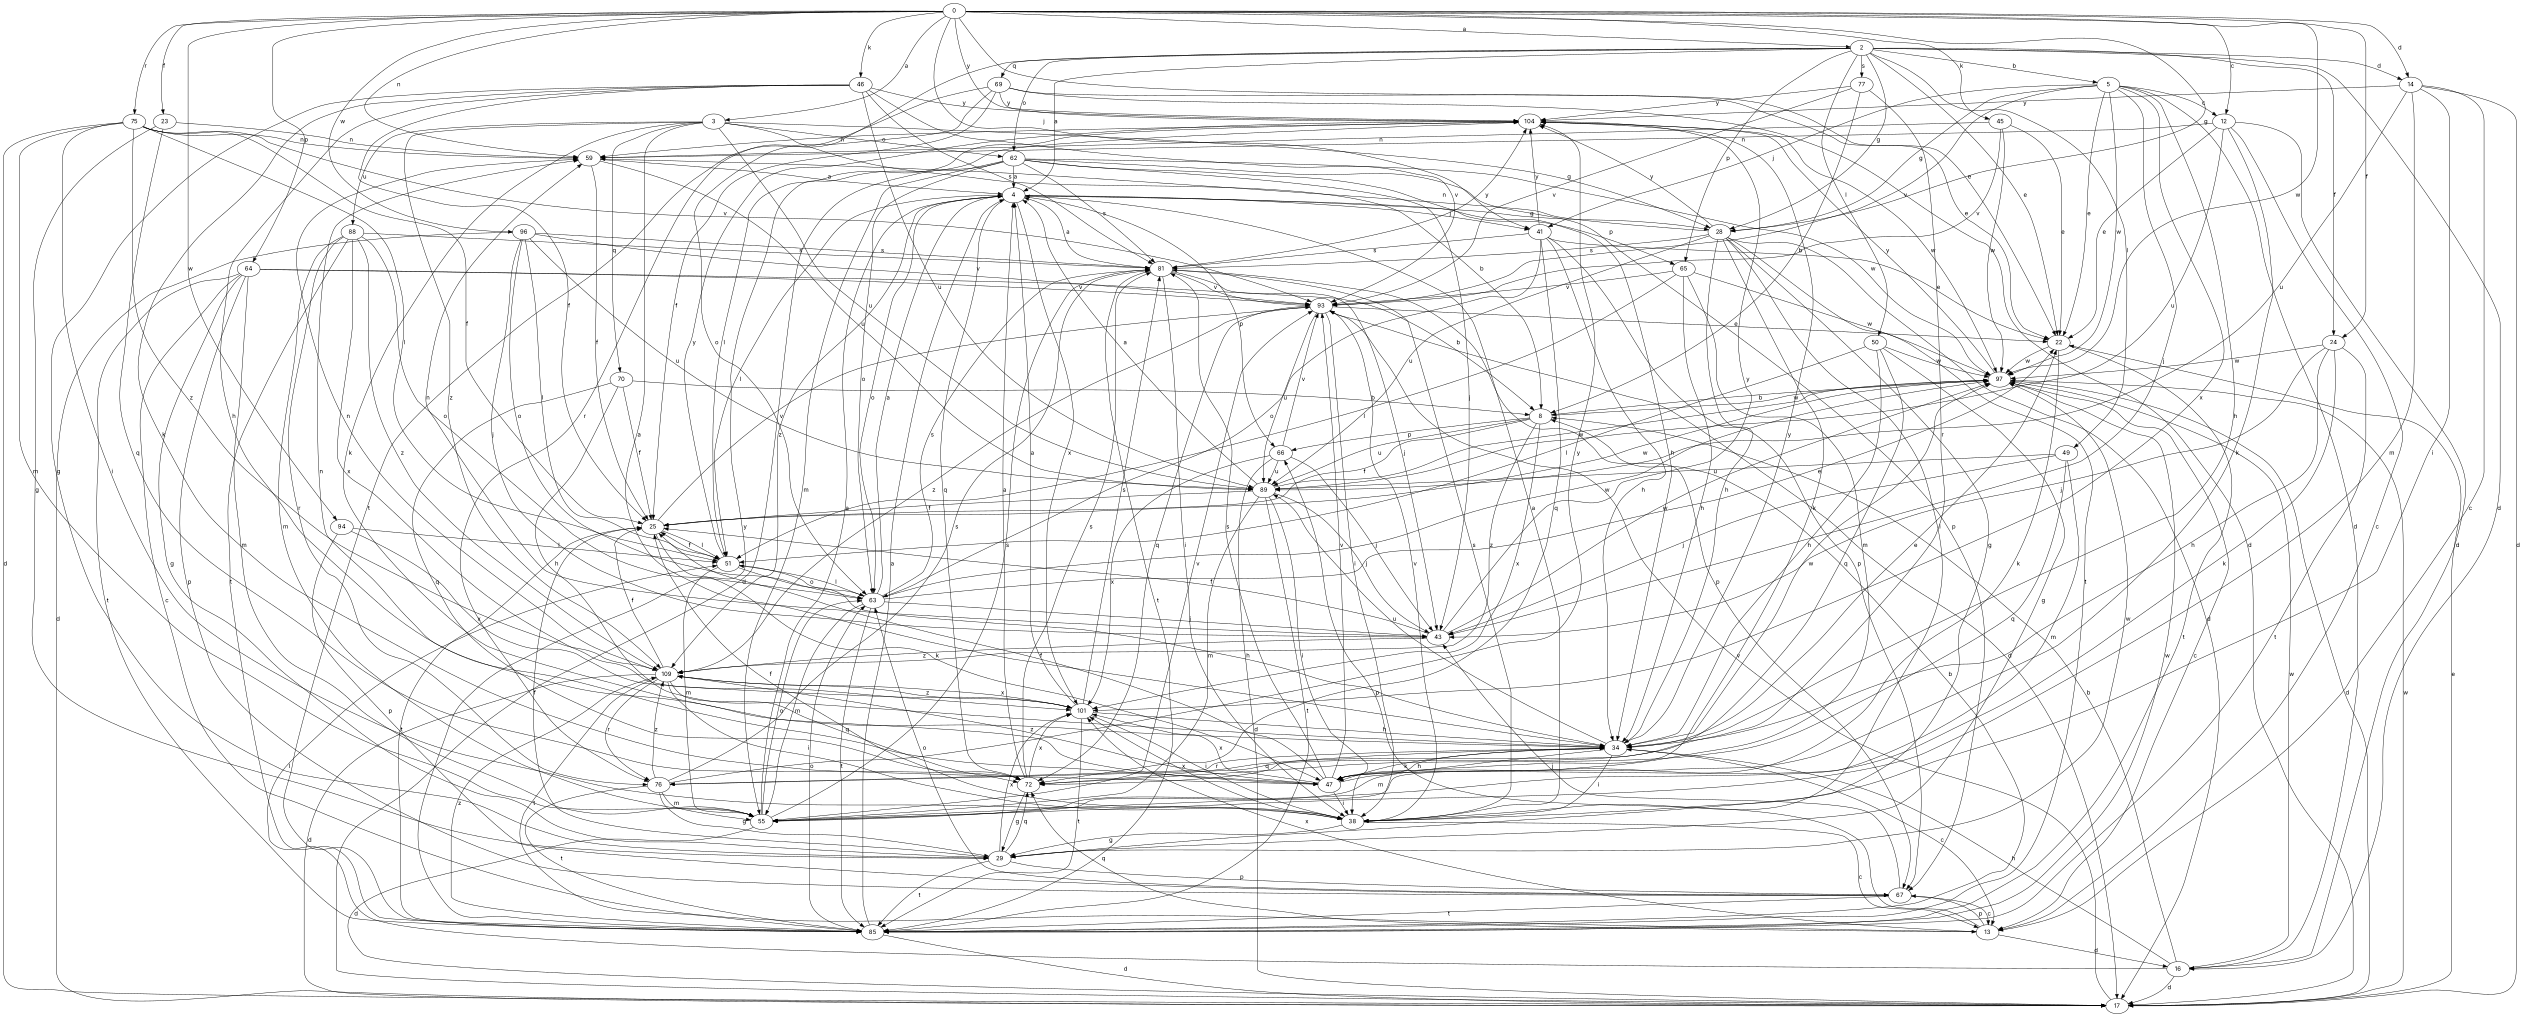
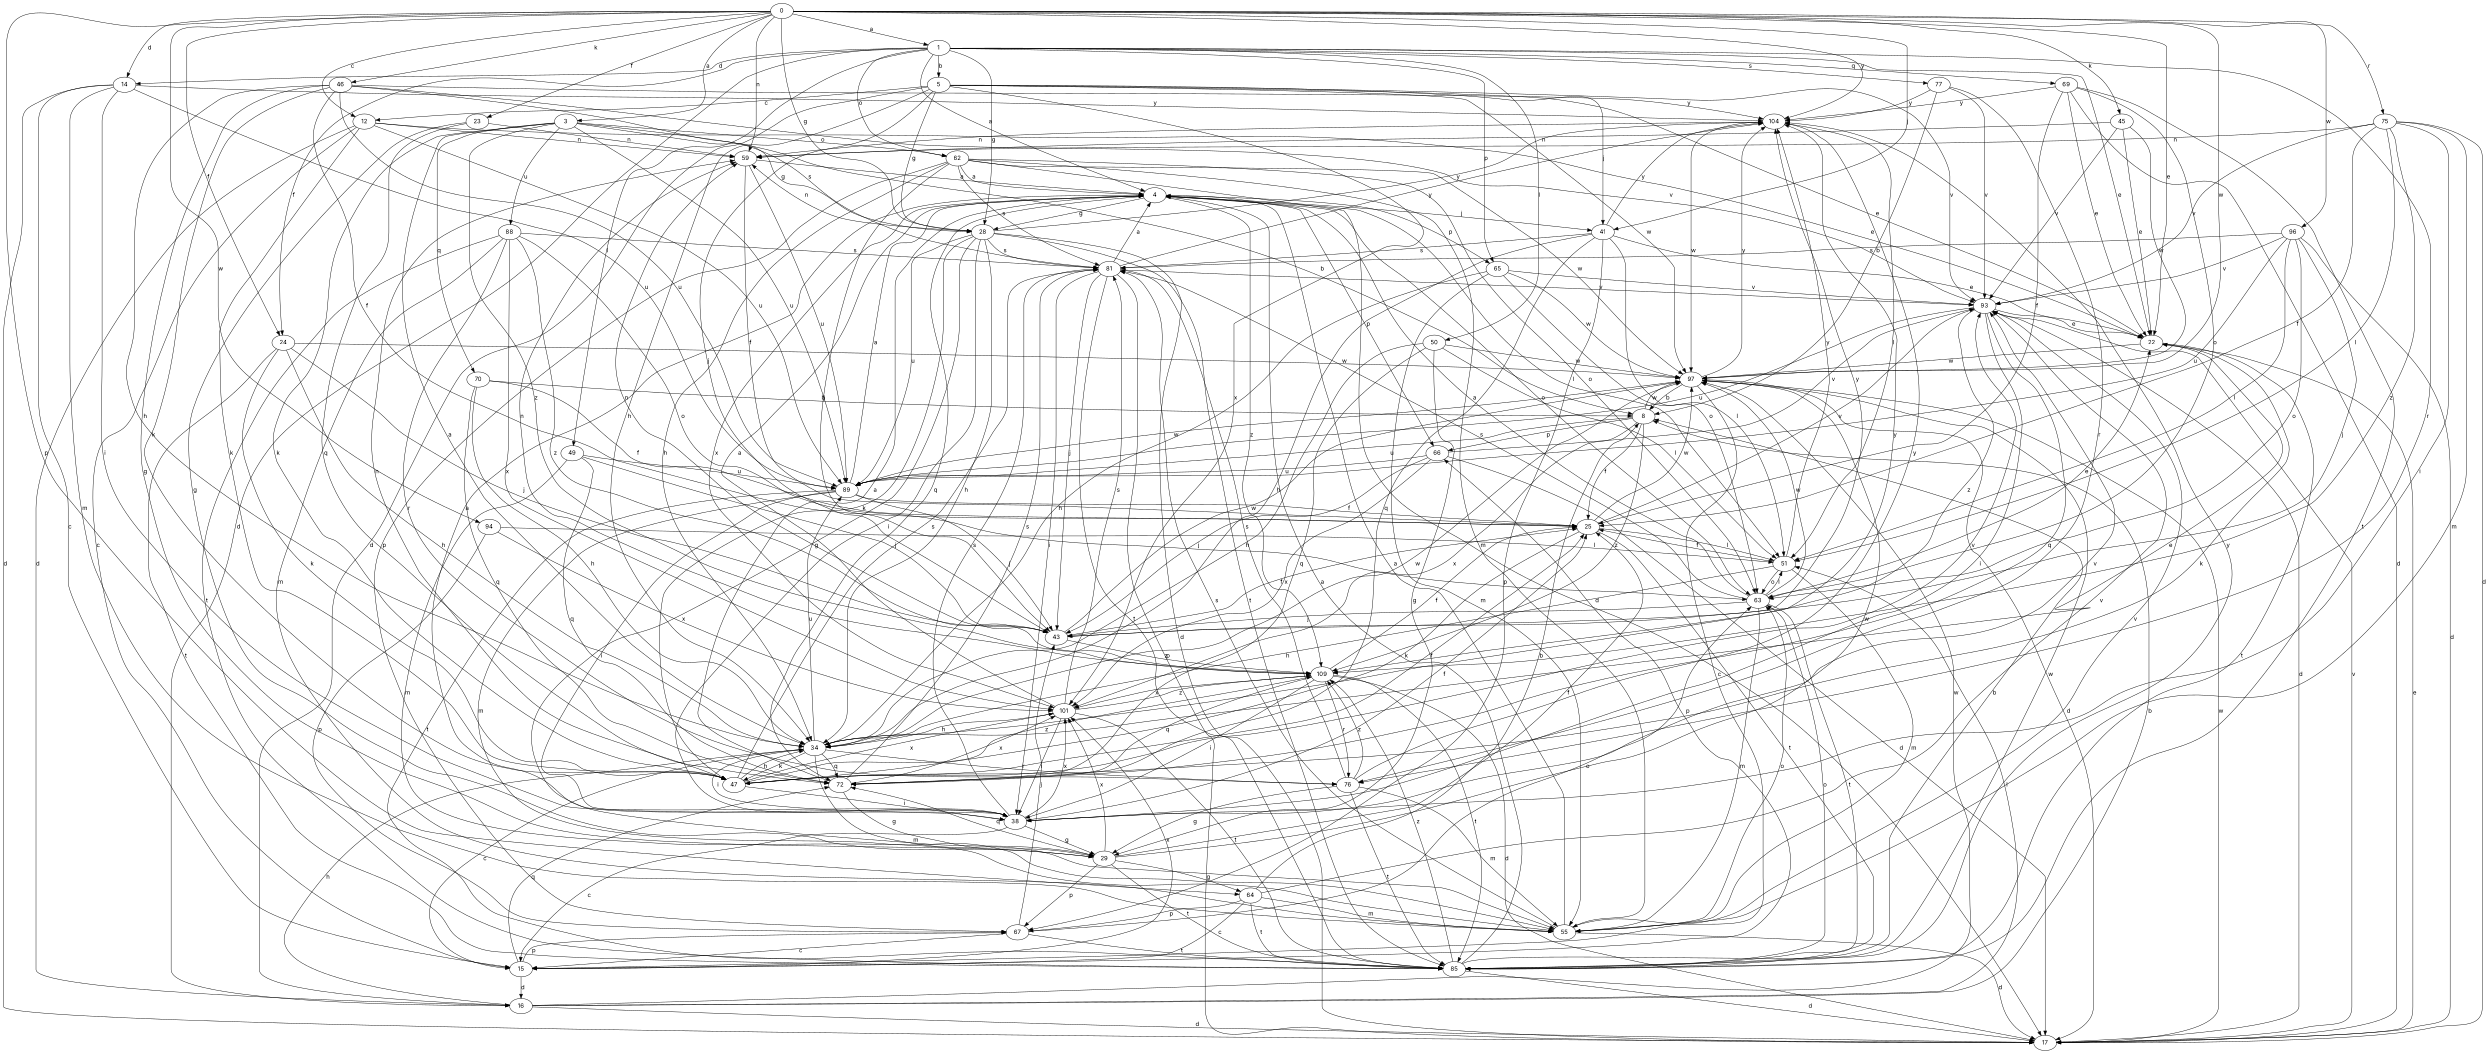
(1862, 48) -> (939, 48)
(1608, 461) -> (1229, 1034)
(394, 755) -> (1192, 876)
(1988, 932) -> (521, 969)
